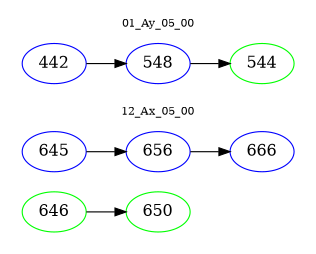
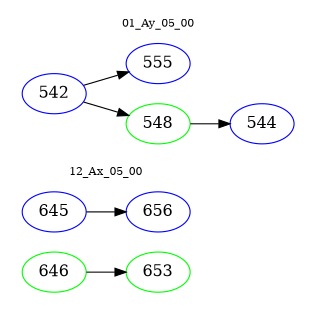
(54, 64) -> (54, 94)
(158, 64) -> (158, 124)
none -> (158, 64)
(262, 64) -> (262, 124)
(262, 152) -> none
(158, 212) -> (158, 272)
